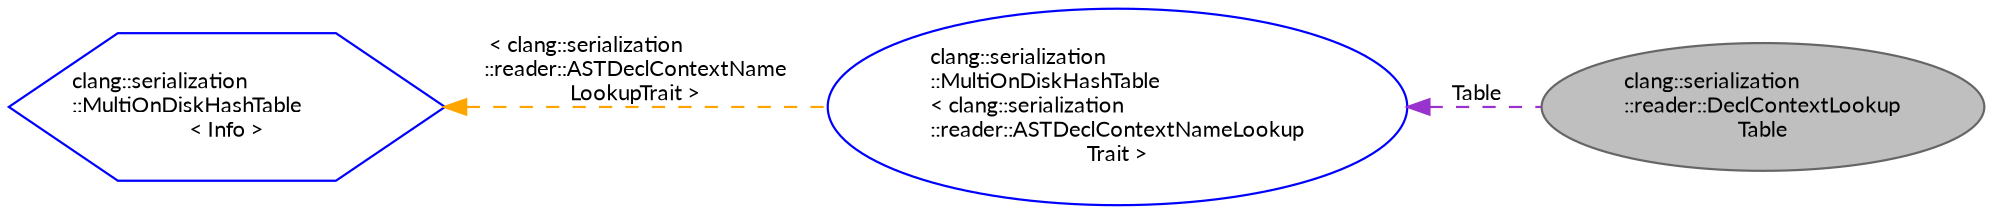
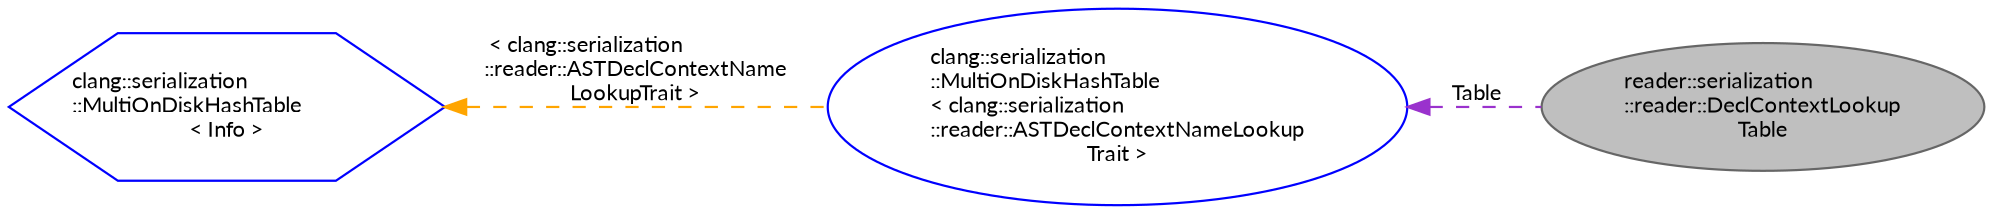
(1763, 107) -> (1763, 107)
